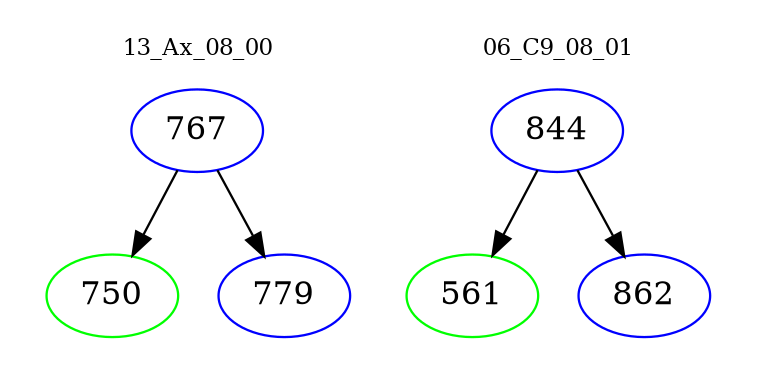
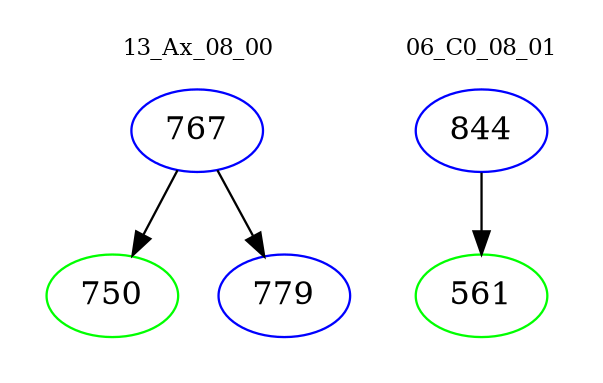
(558, 49) -> (482, 49)
(644, 296) -> none
